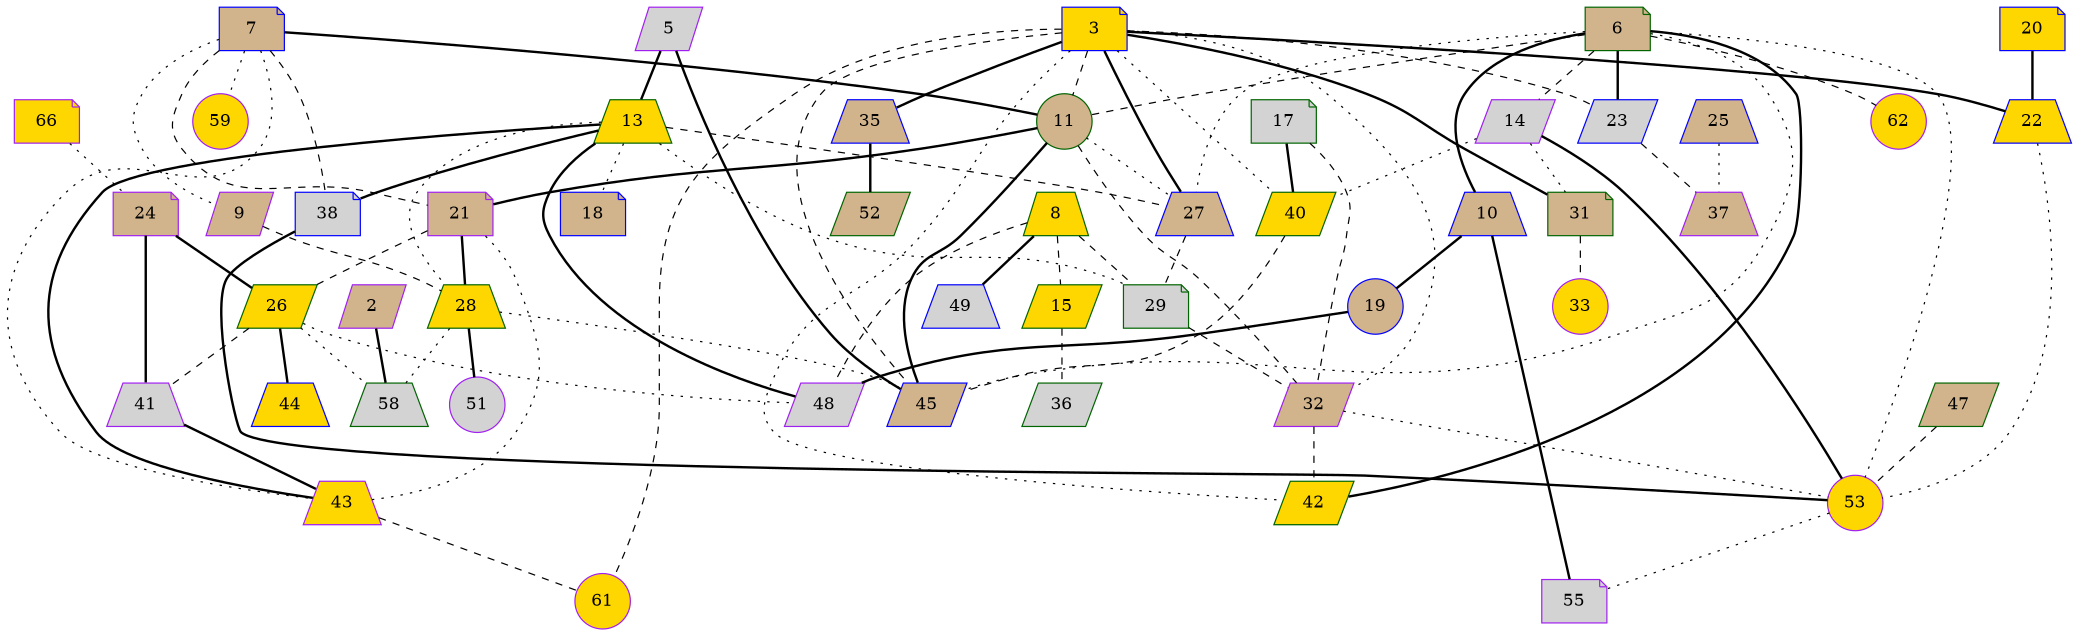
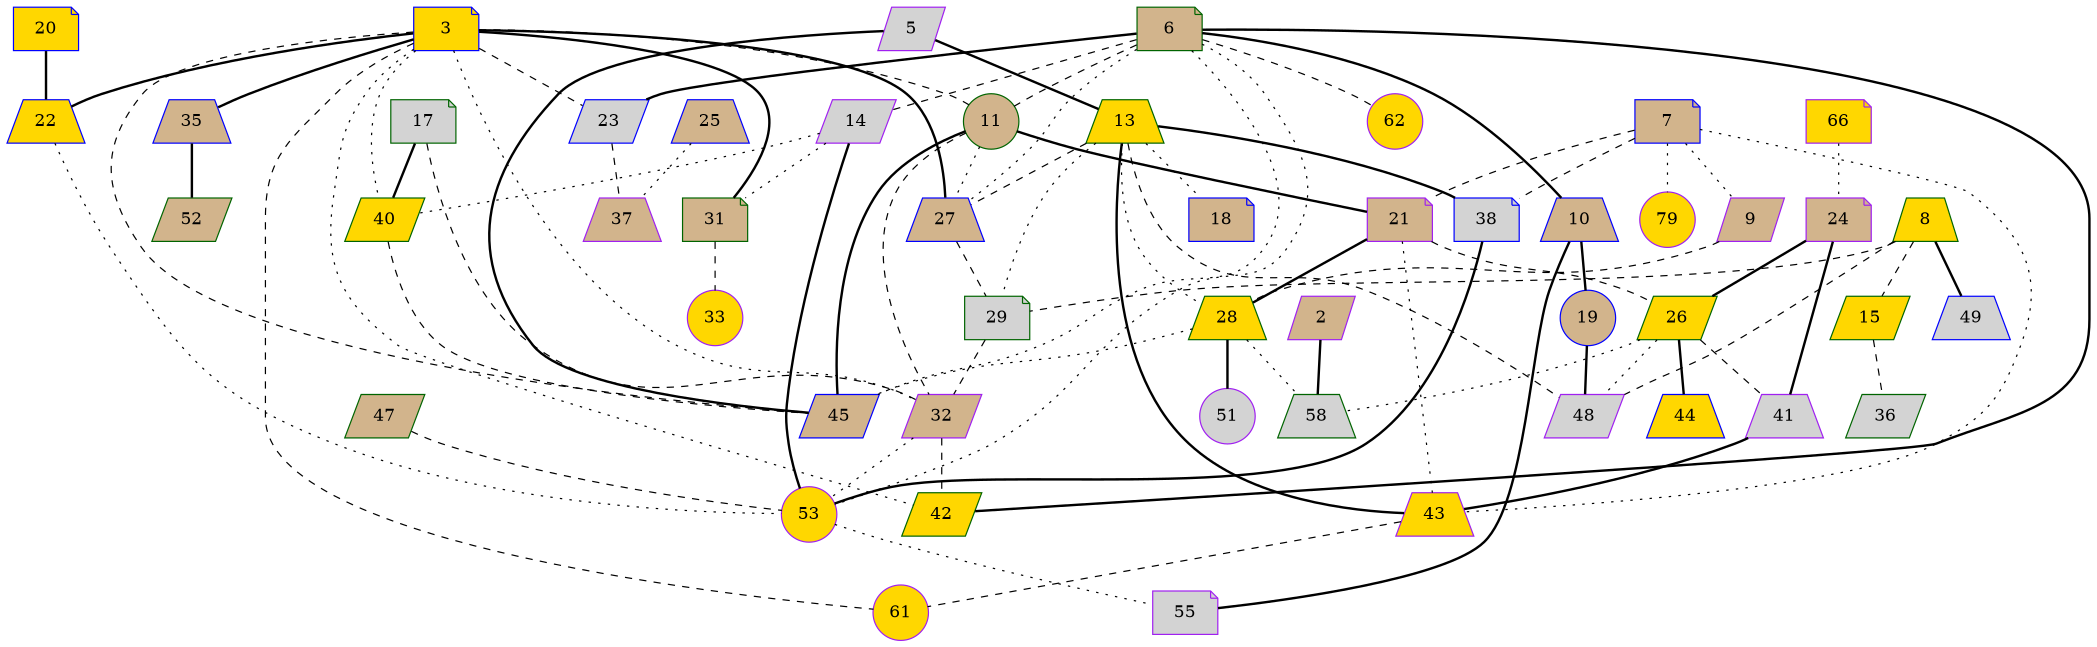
(643, 62) -> none
(220, 121) -> (1668, 220)
(610, 307) -> (1281, 278)
